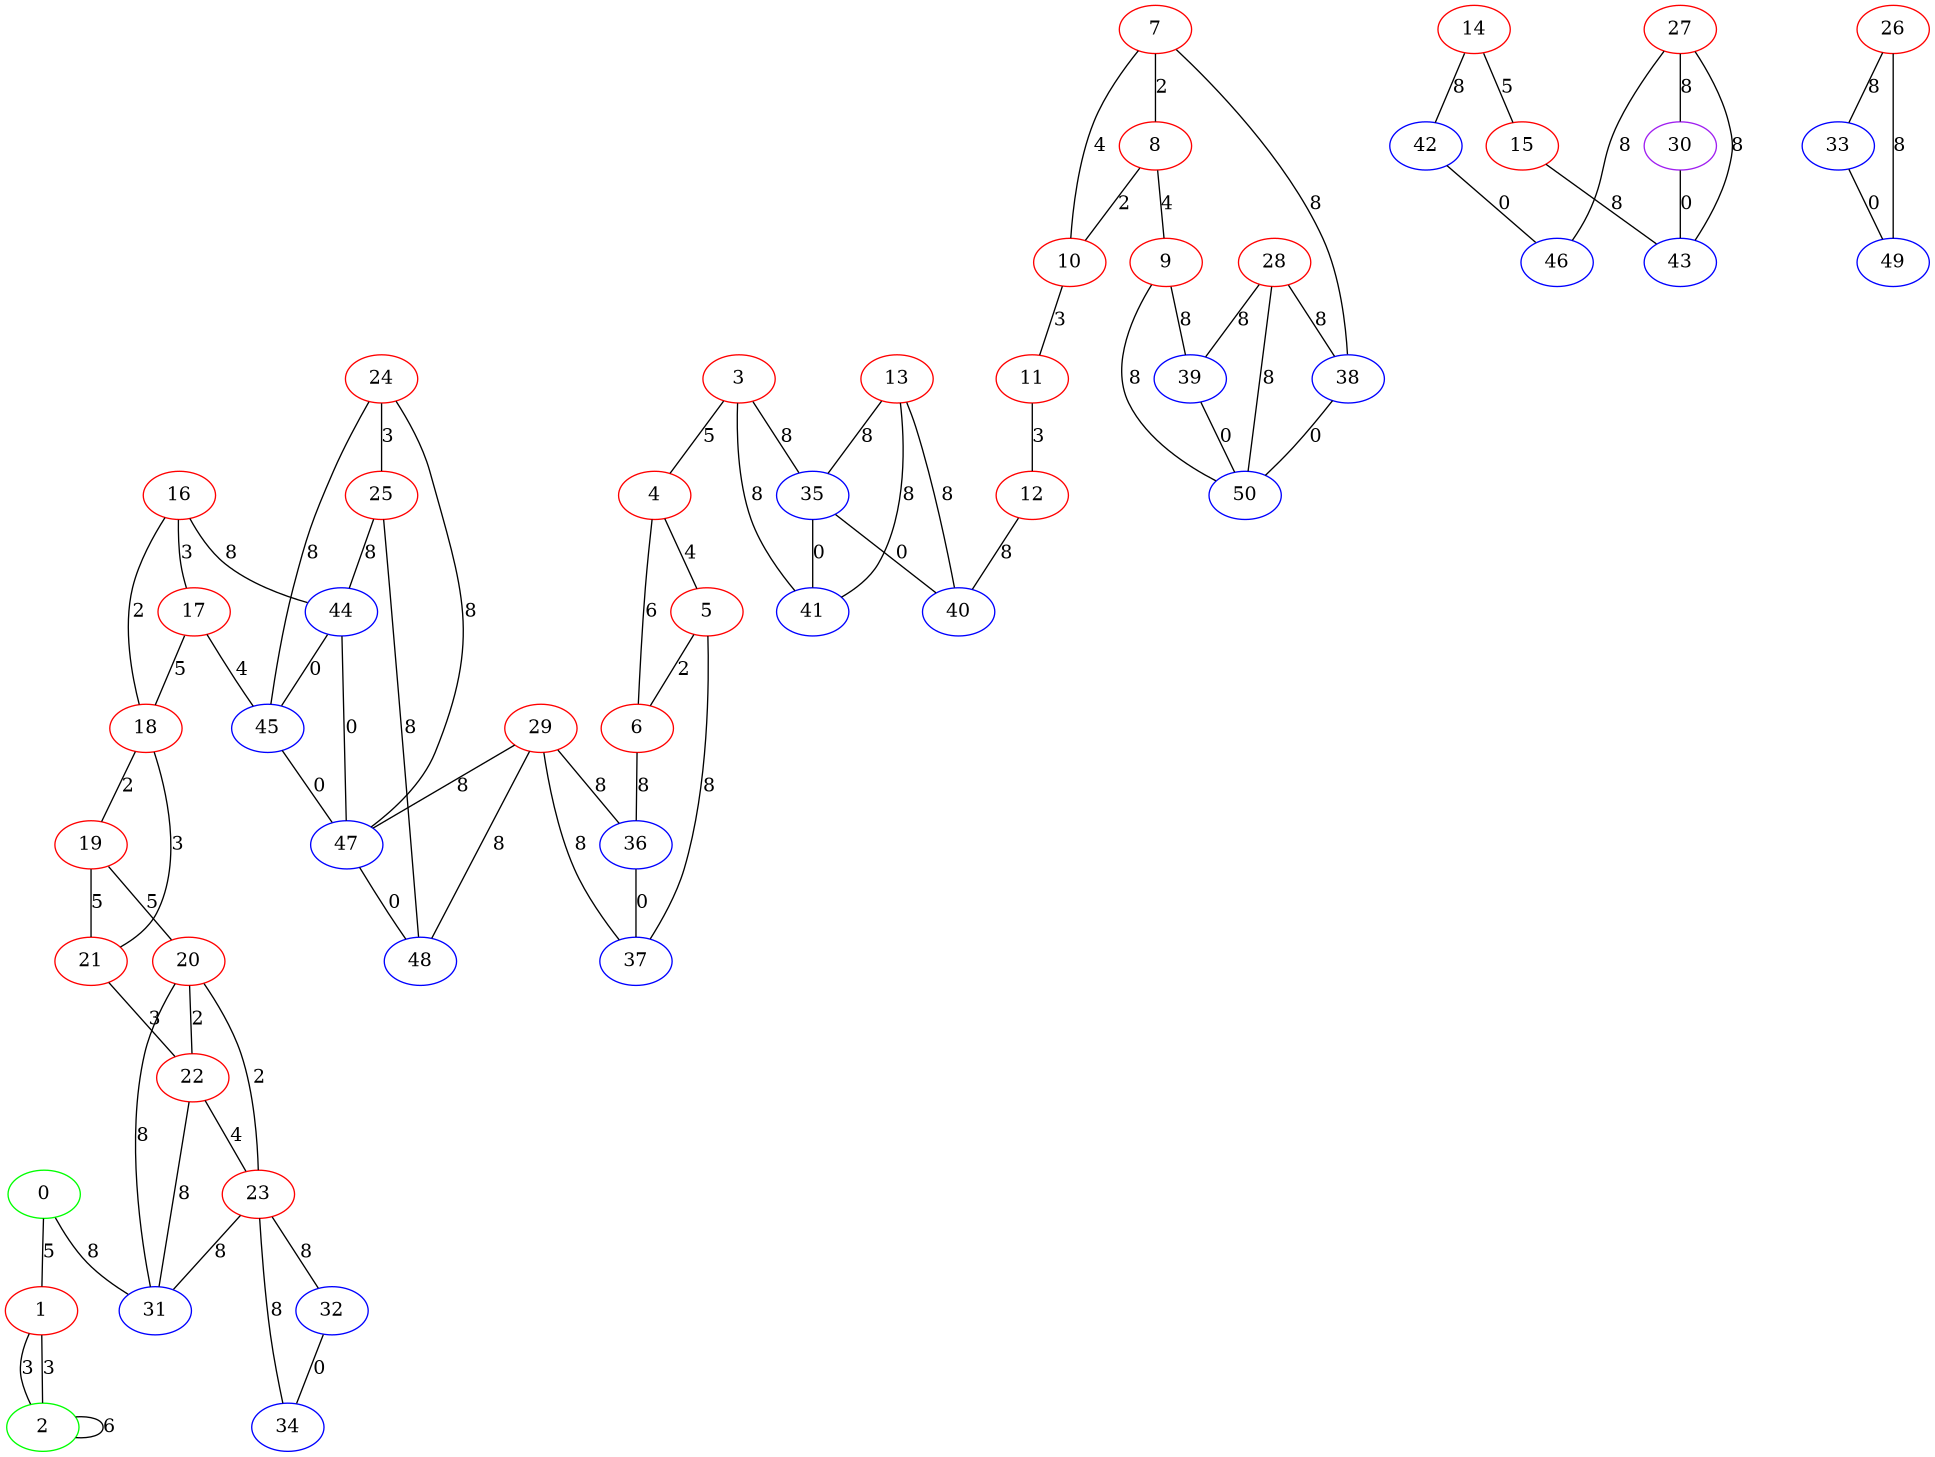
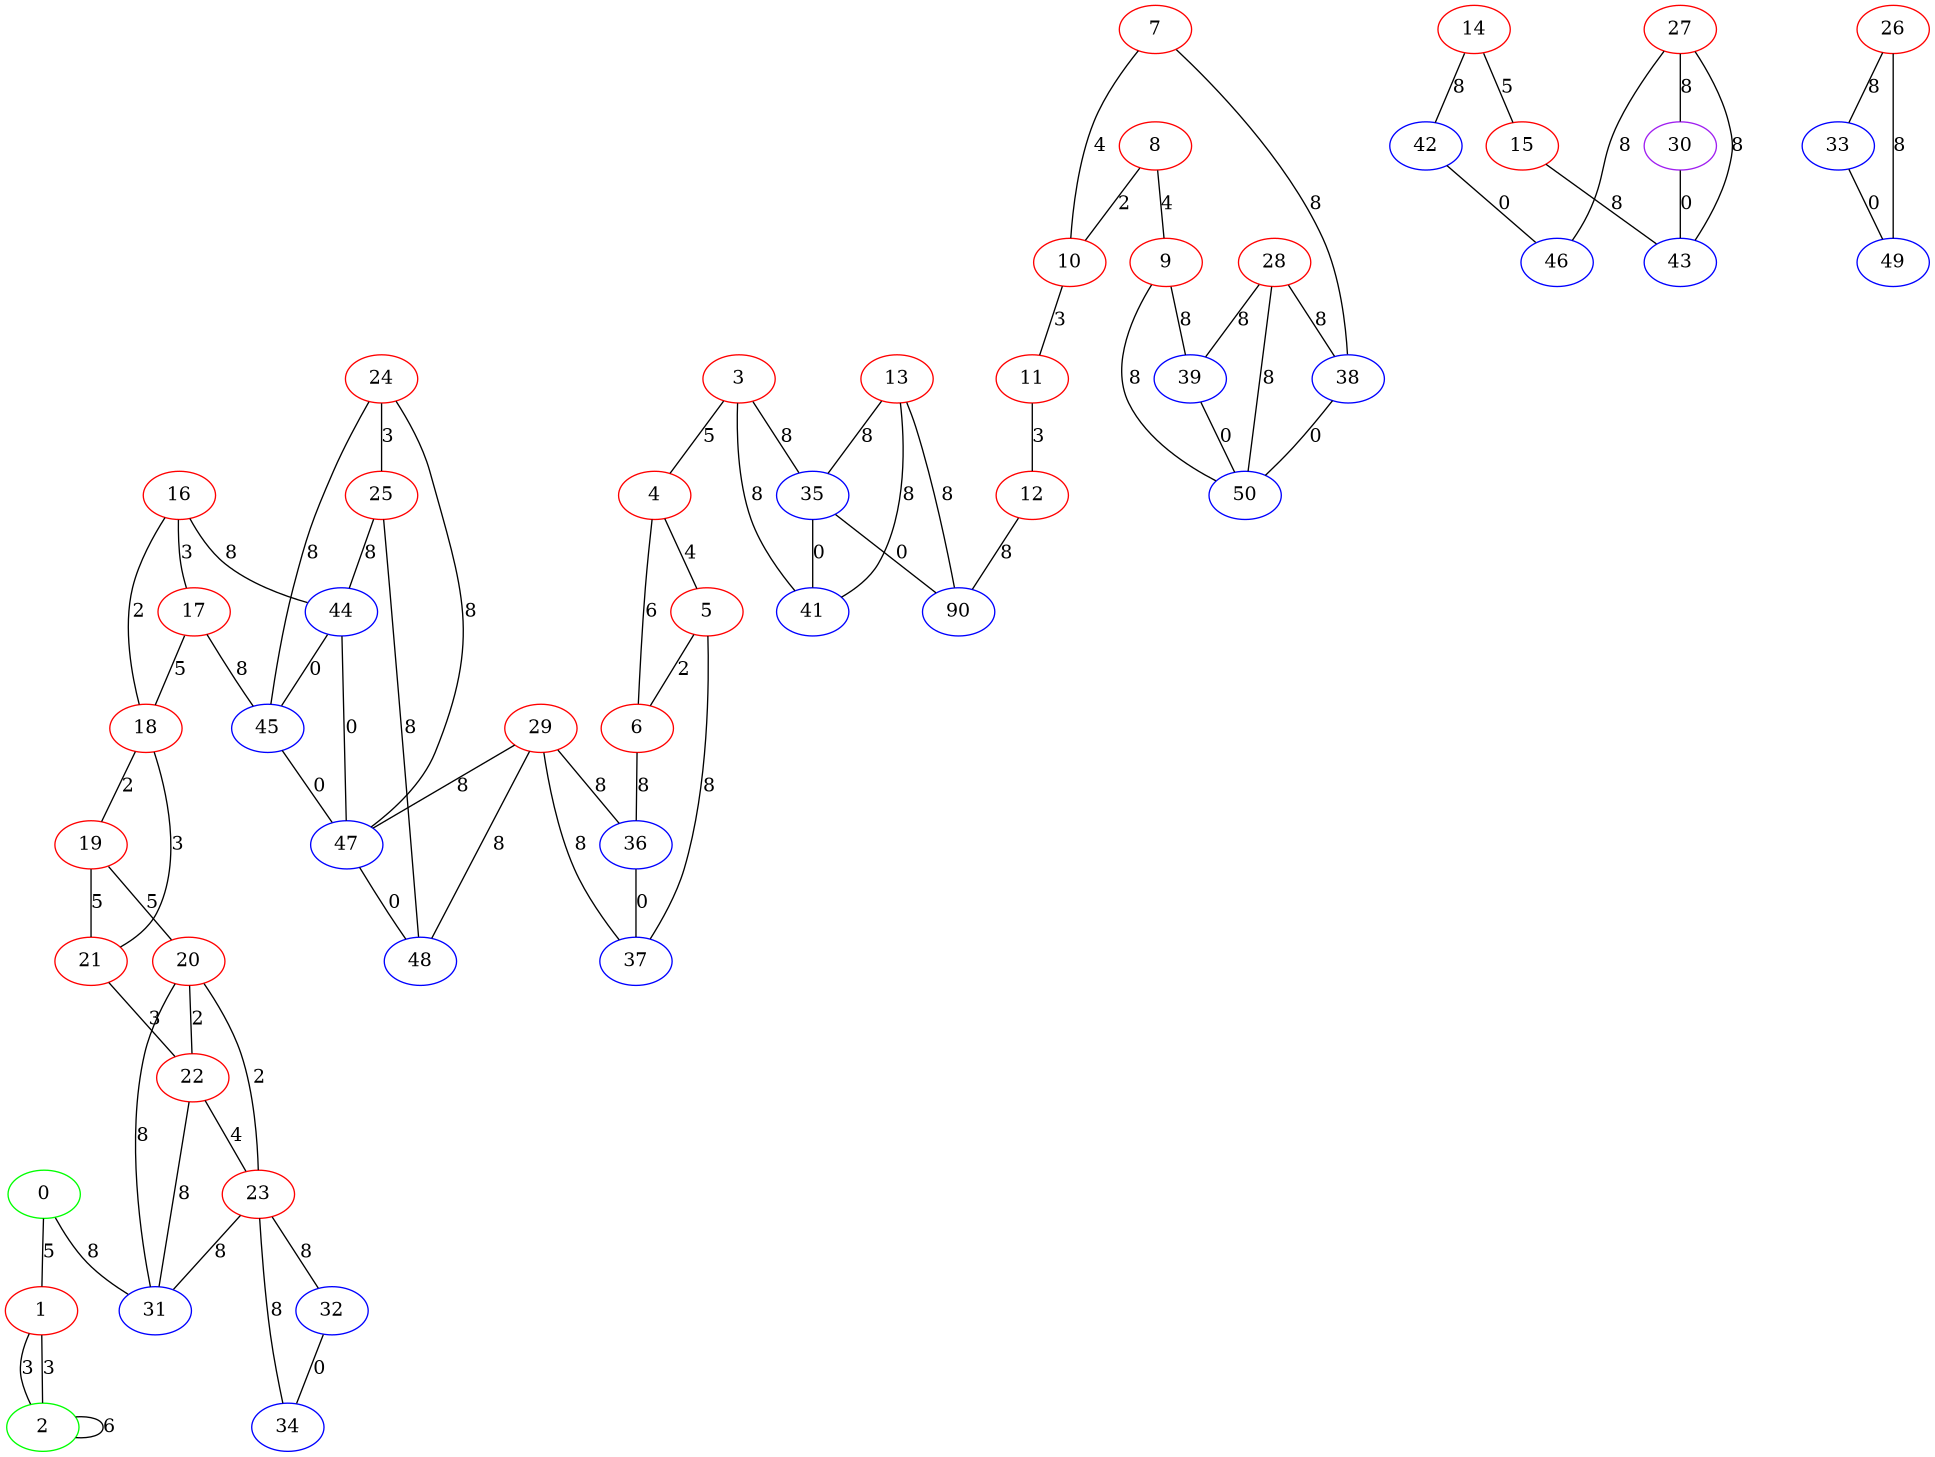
(1155, 88) -> none
(959, 612) -> (959, 612)
(242, 670) -> (242, 670)
